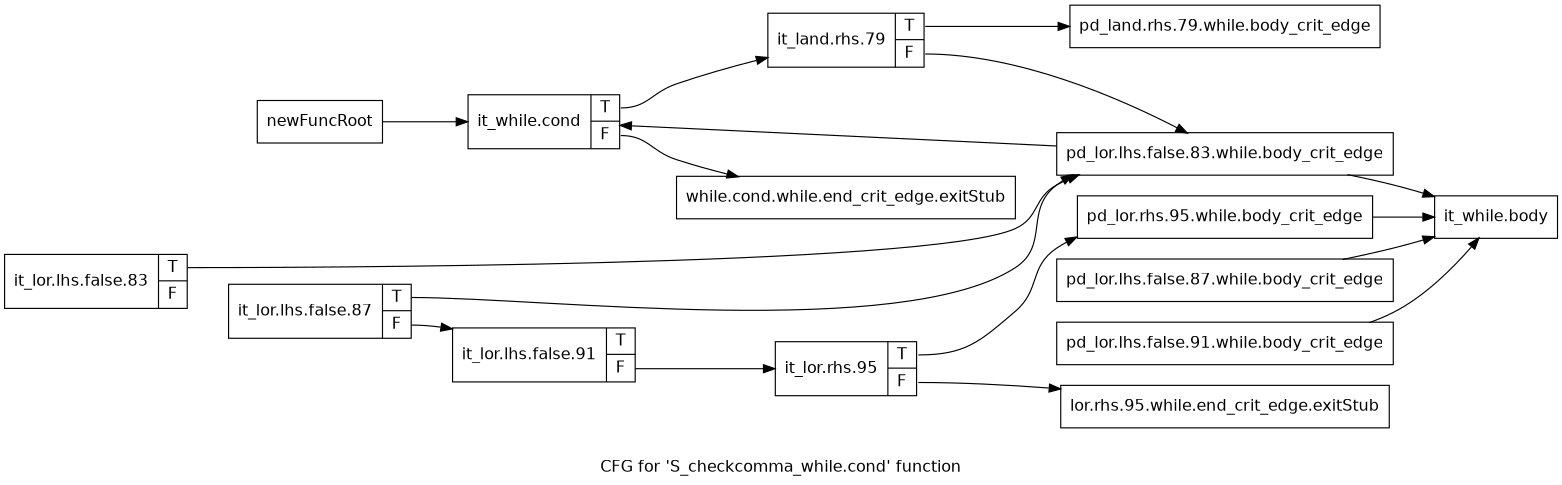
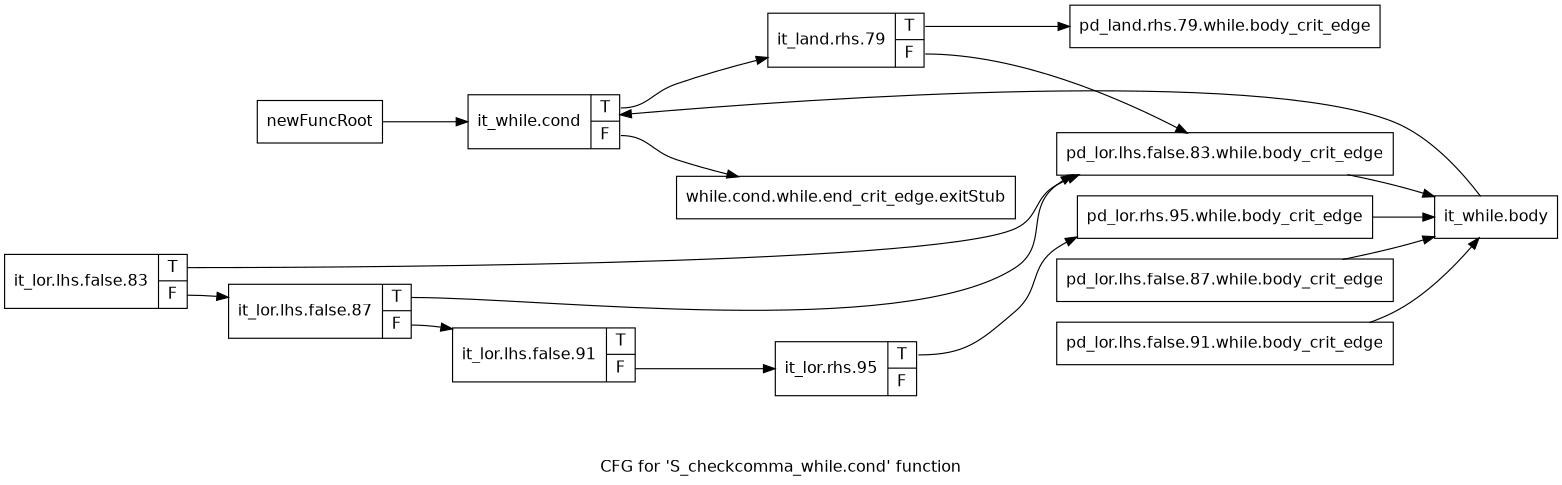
(844, 136) -> (1072, 91)
none -> (202, 296)
(1225, 407) -> none
